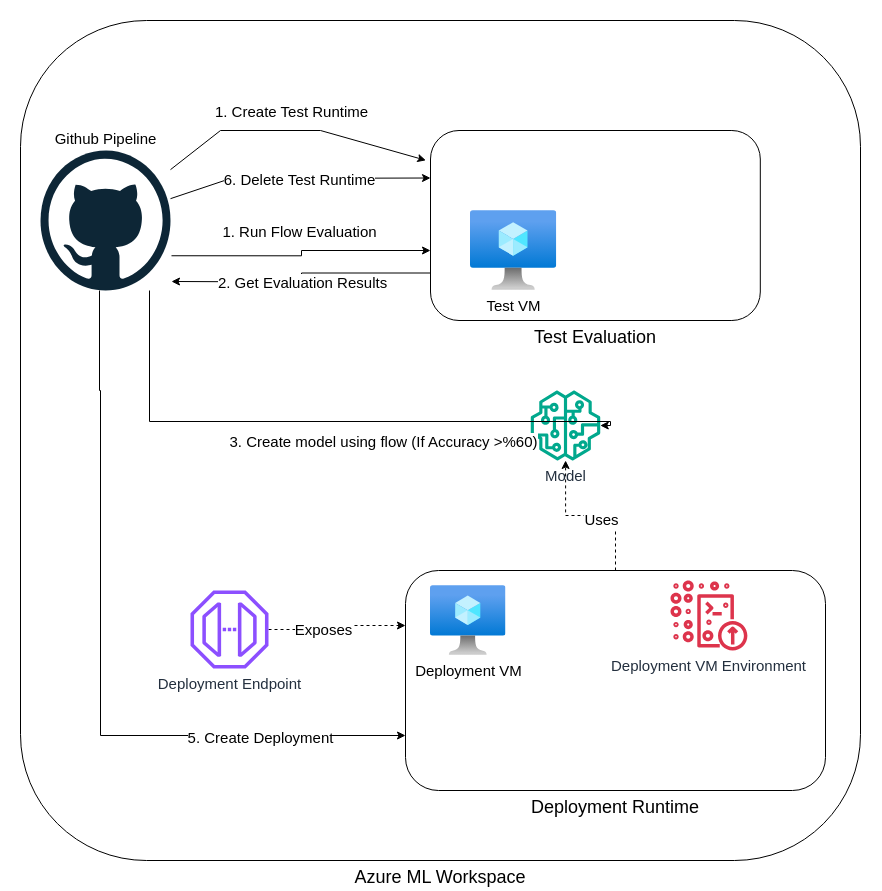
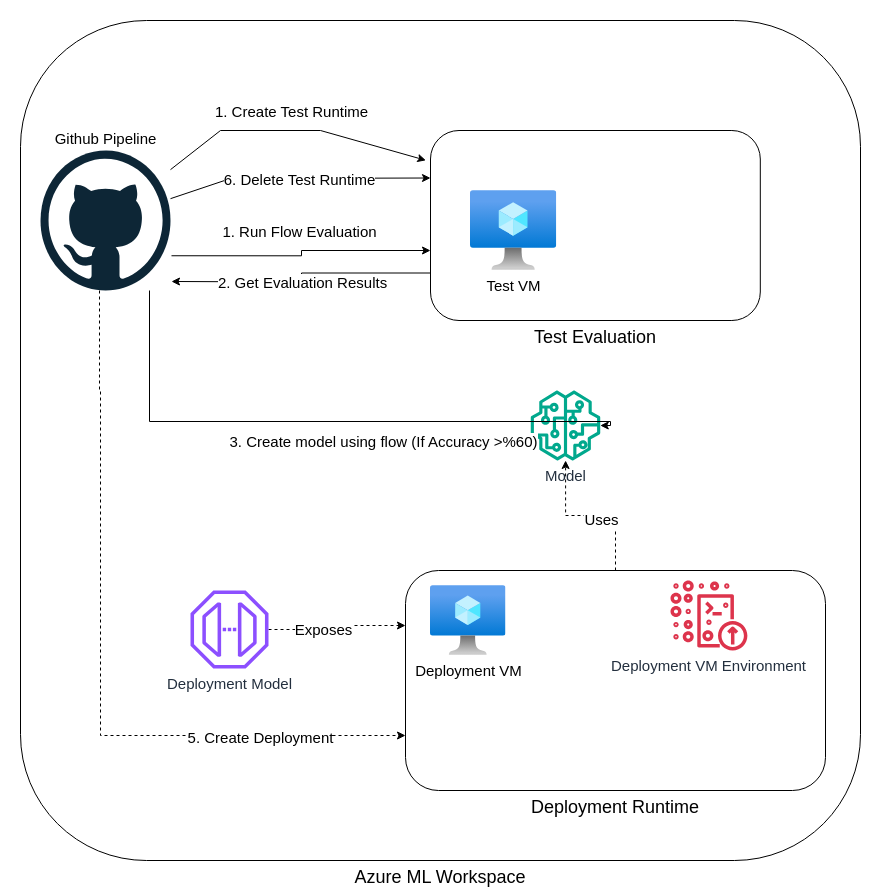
(514, 251) -> (514, 231)
(101, 557) -> (101, 557)
(230, 685) -> (230, 685)
